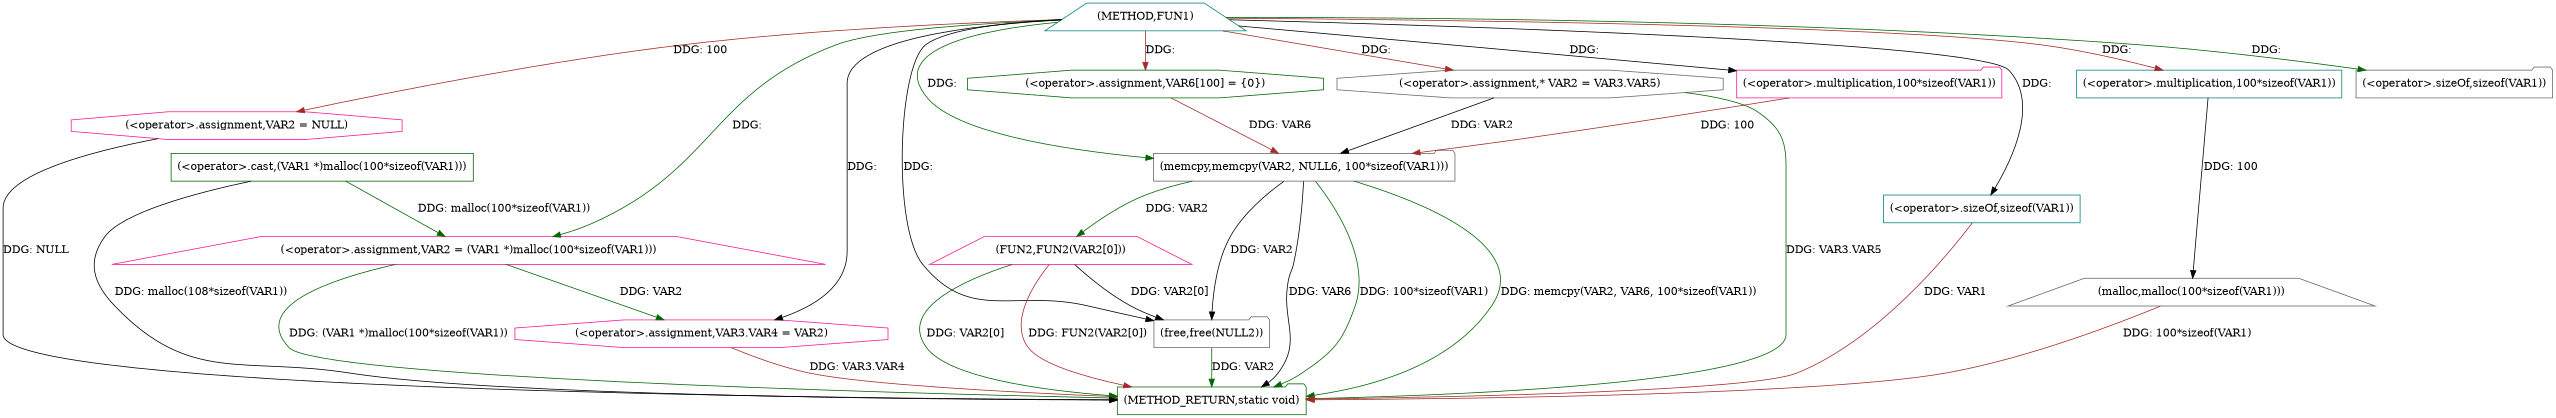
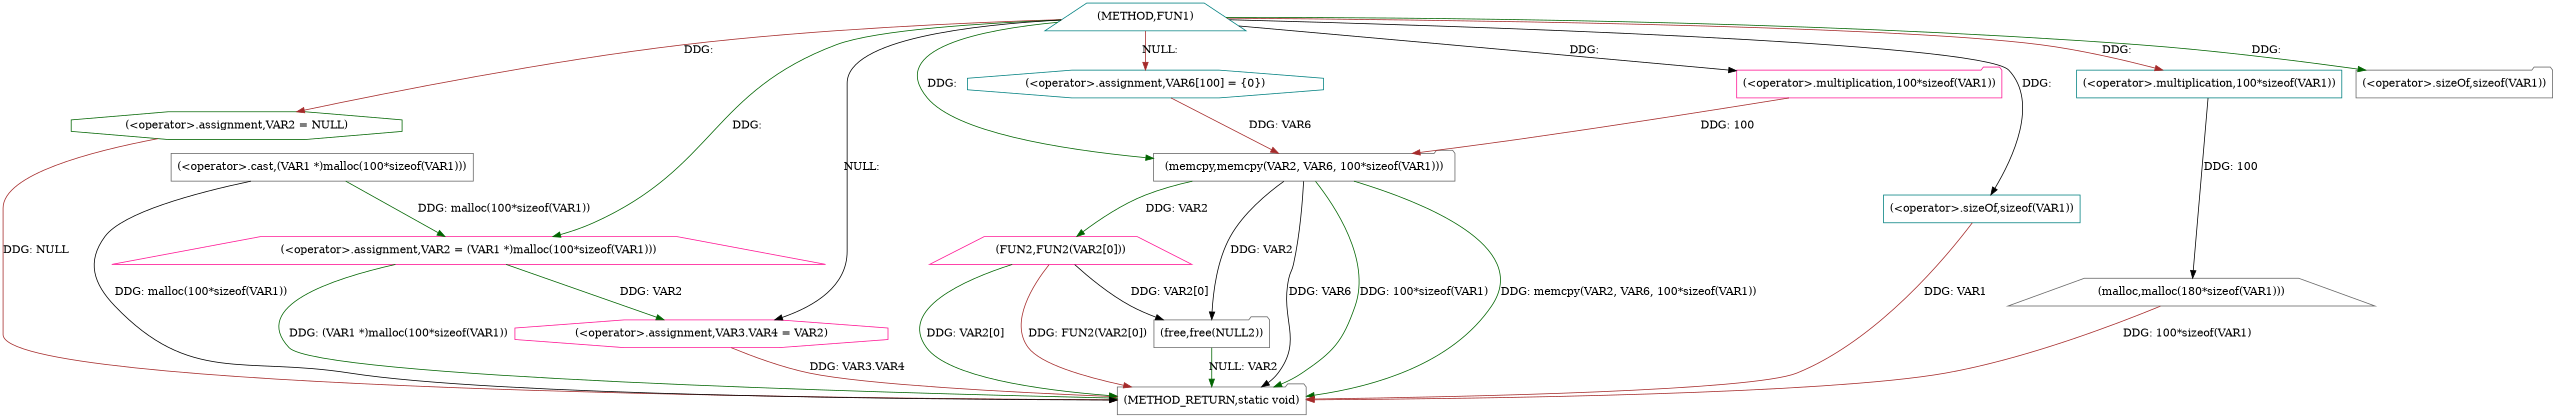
(700, 50) -> (700, 50)
(1162, 50) -> (1162, 50)
(1145, 84) -> (1145, 84)
(1530, 84) -> none
(237, 126) -> (237, 126)
(322, 167) -> (322, 167)
(864, 167) -> (864, 167)
(1304, 167) -> (1304, 167)
(905, 202) -> none
(201, 292) -> (201, 292)
(2191, 292) -> (2191, 292)
(1243, 367) -> (1243, 367)
(402, 385) -> (402, 385)
(1212, 401) -> (1212, 401)
